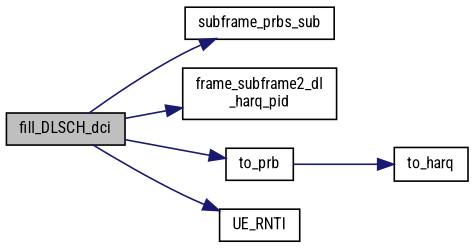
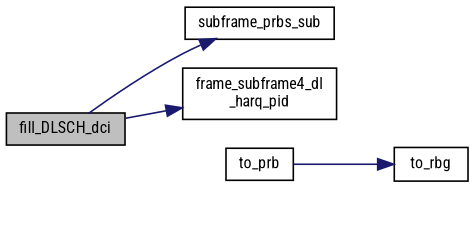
(260, 94) -> (260, 94)
(167, 148) -> none
(431, 164) -> (431, 164)
(260, 225) -> none
